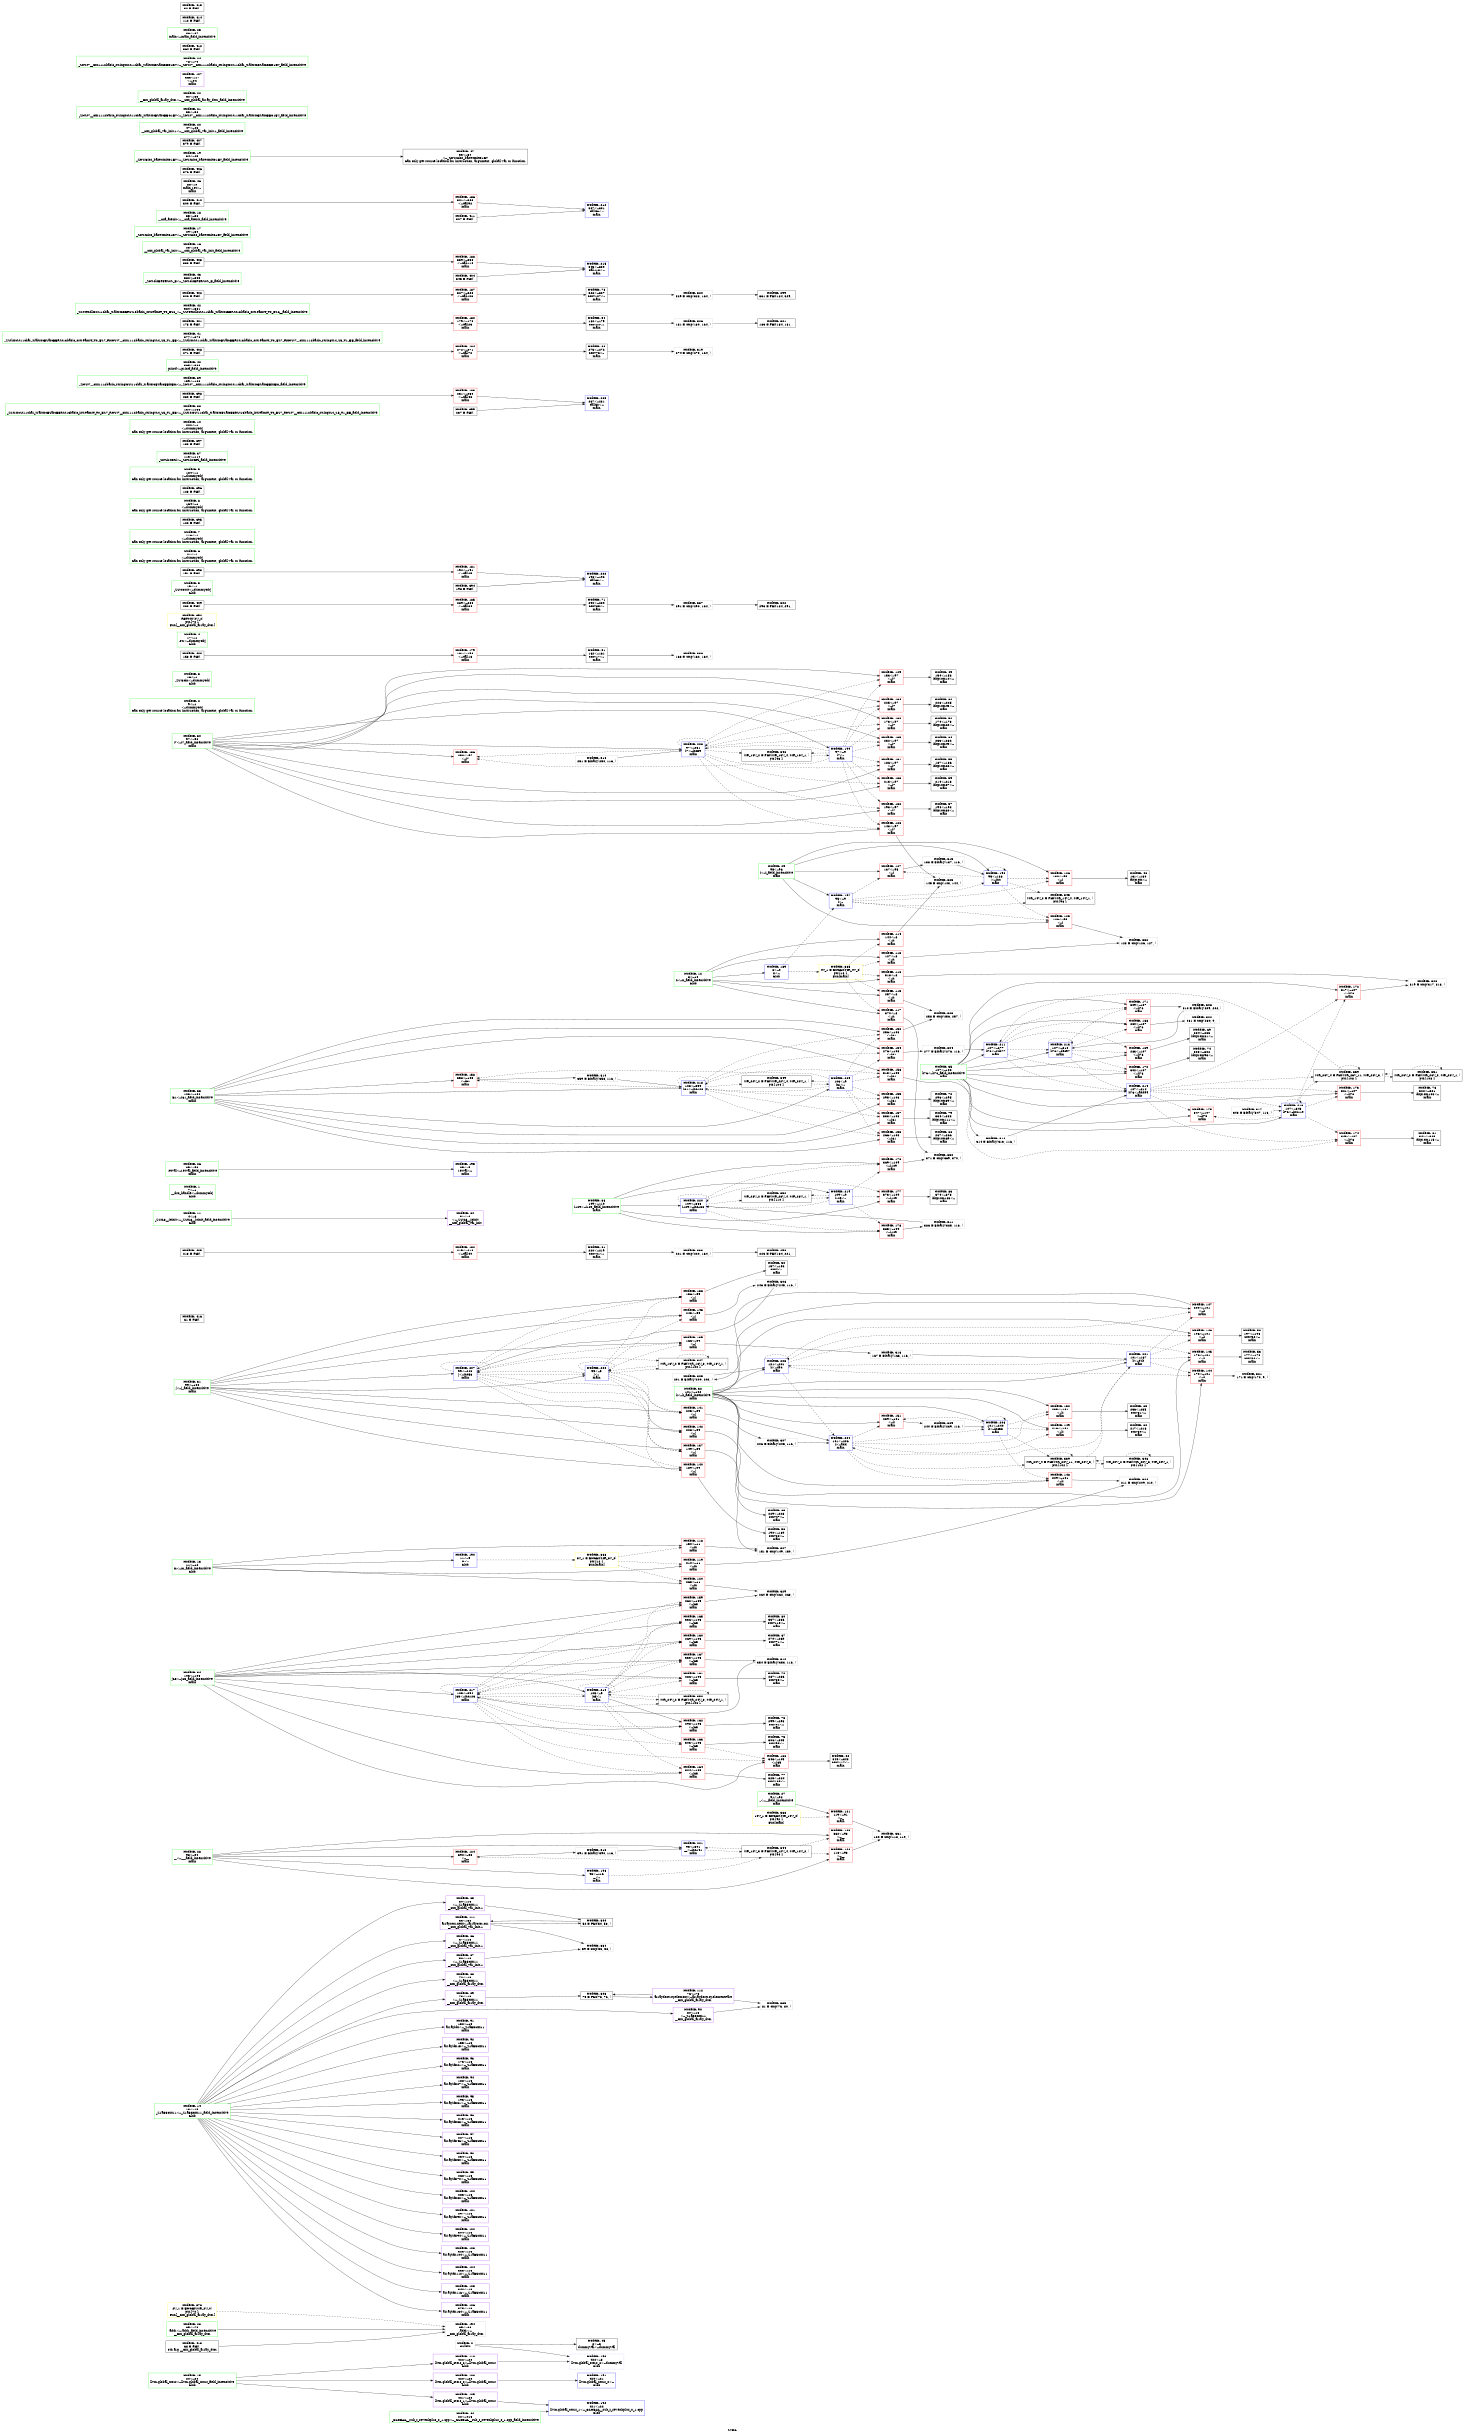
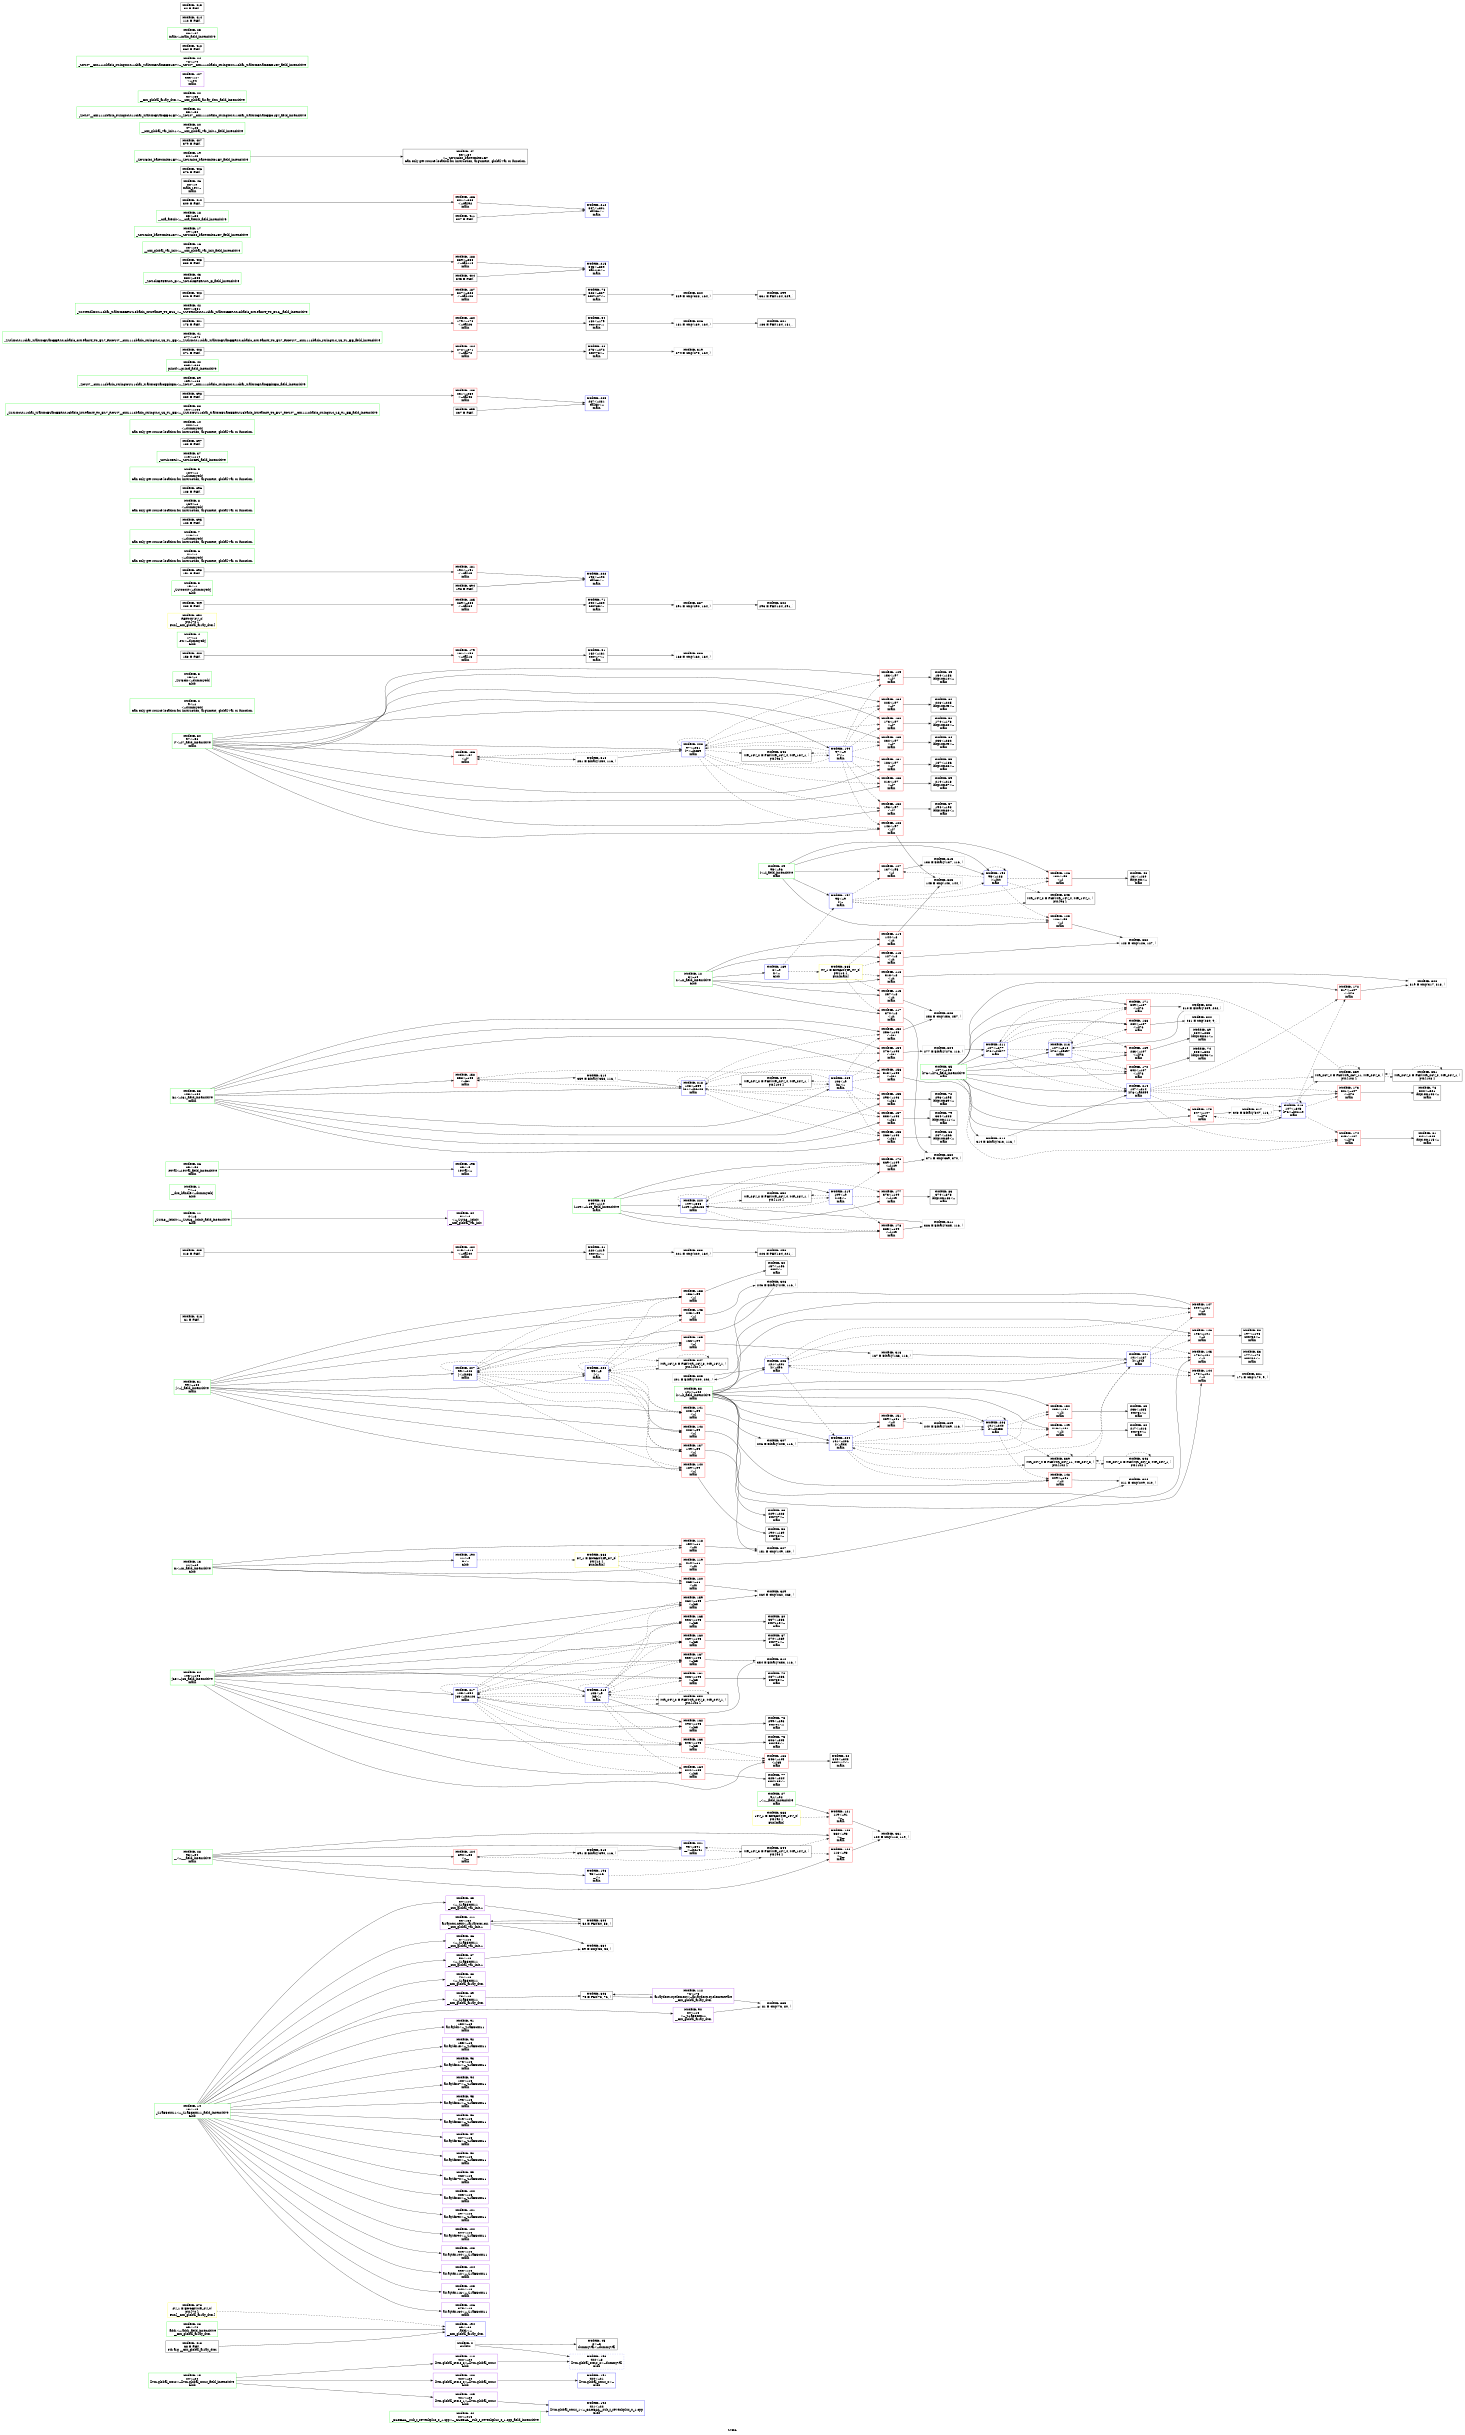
none -> (525, 758)
none -> (1221, 1113)
(776, 1641) -> (776, 1641)
none -> (444, 1736)
(465, 2329) -> (465, 2329)
